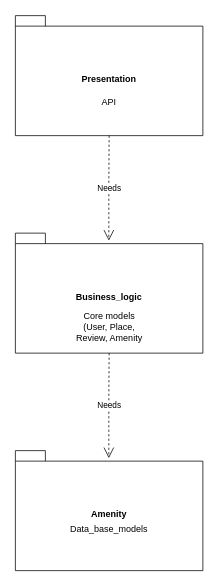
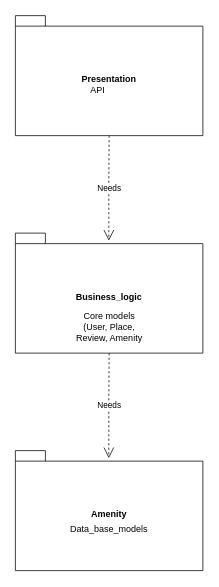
(109, 102) -> (98, 90)
